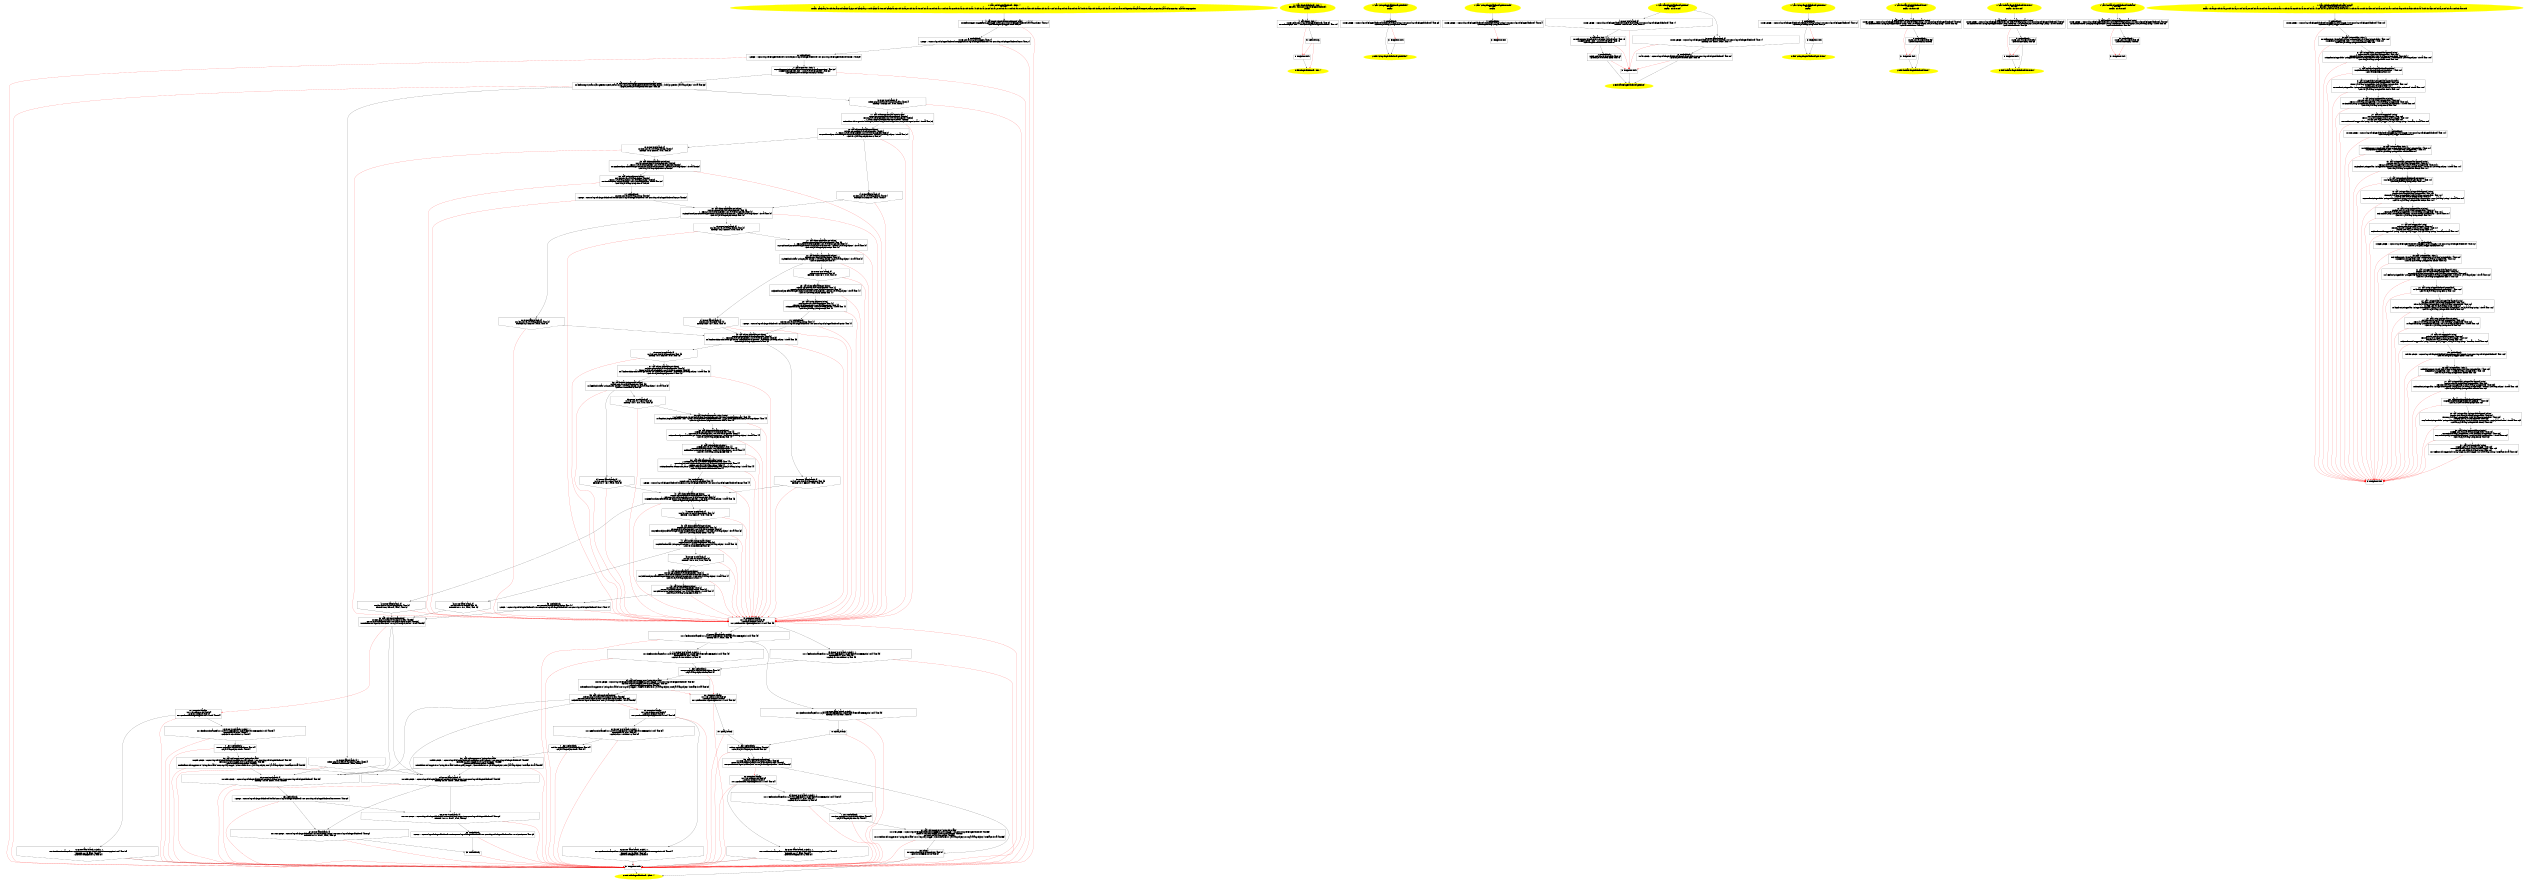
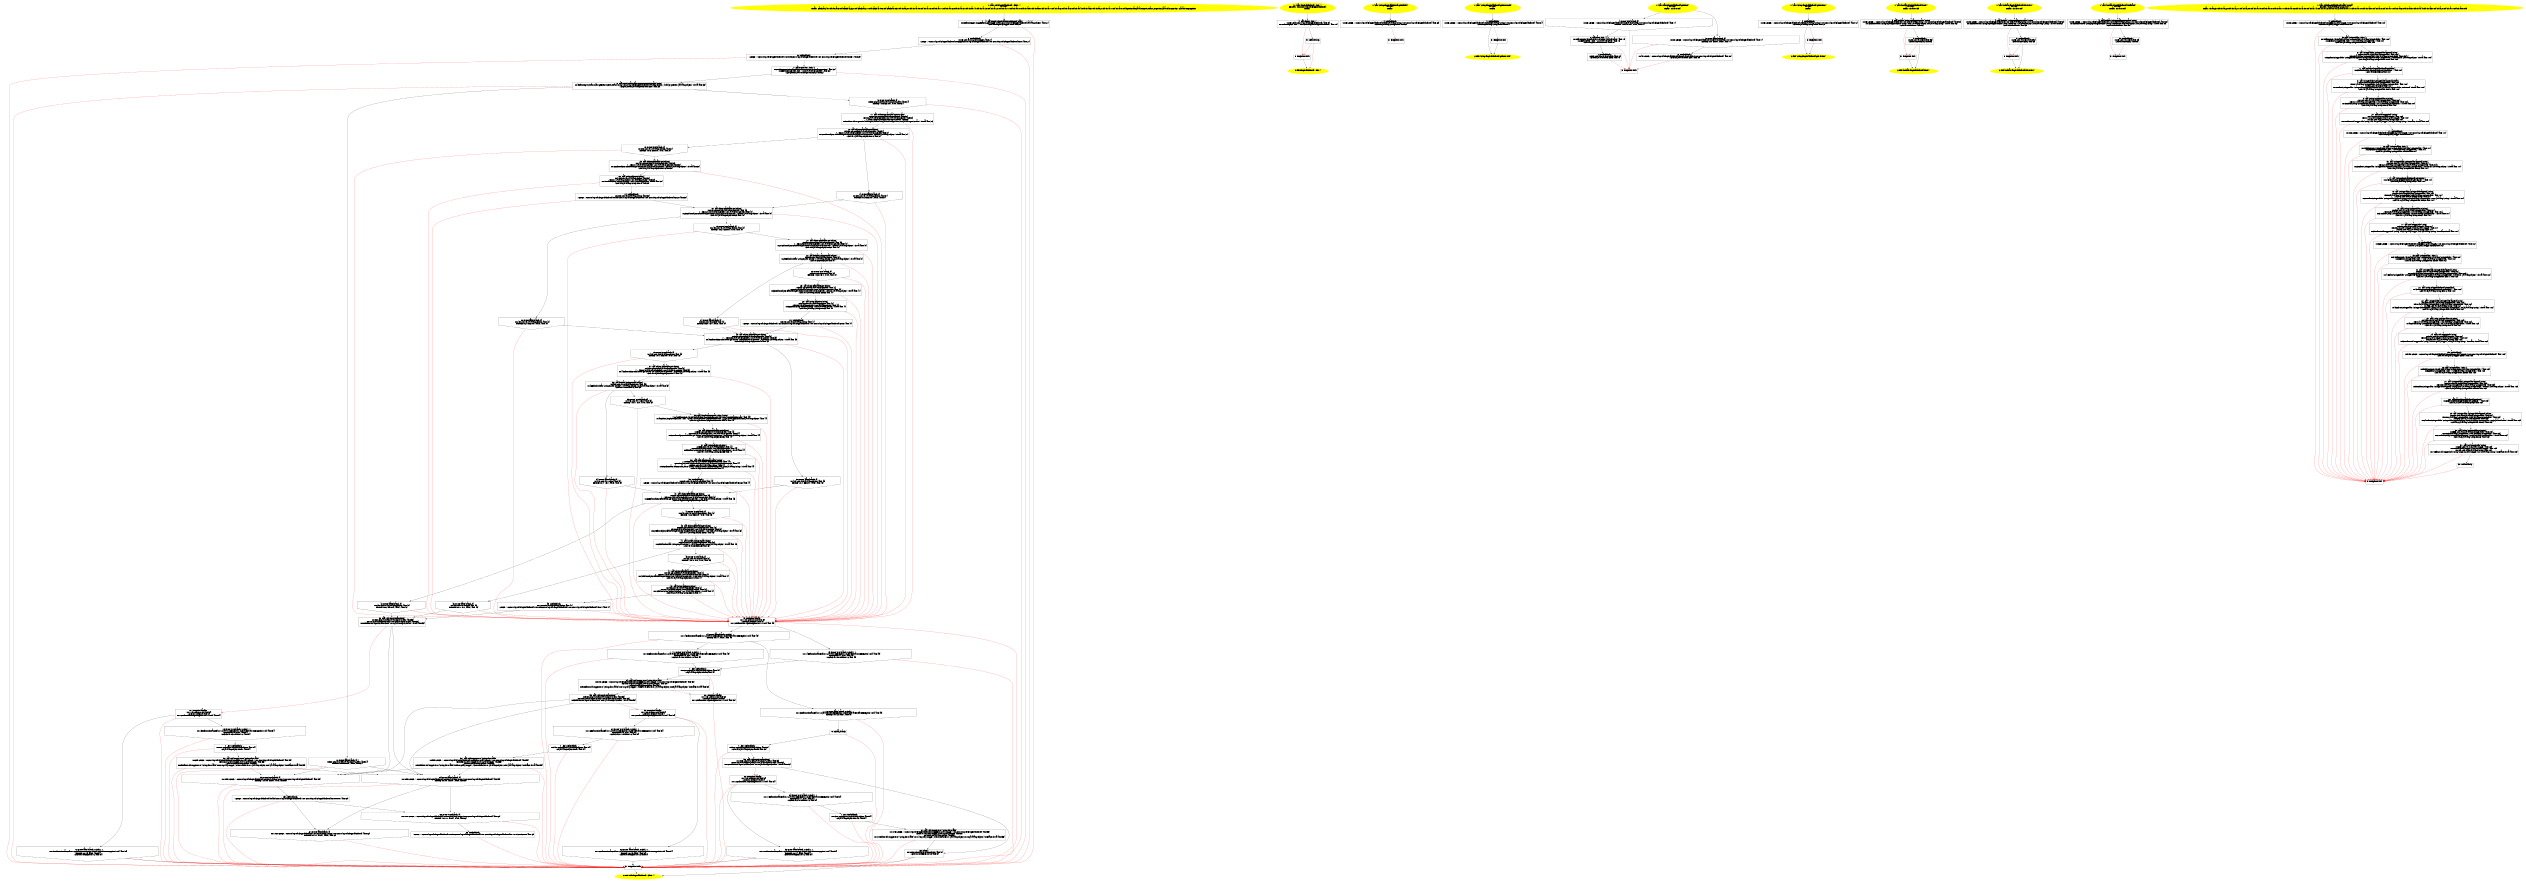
(1390, 57) -> none
none -> (1493, 57)
(1629, 86) -> none
none -> (2465, 465)
(725, 733) -> none
(473, 853) -> none
